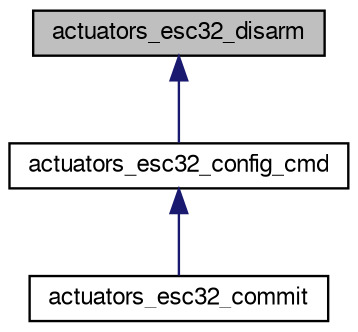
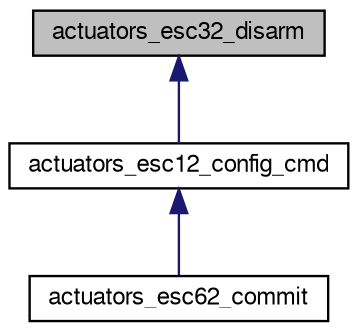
(179, 166) -> (179, 166)
(179, 299) -> (179, 299)
